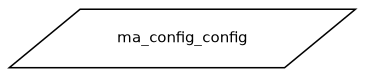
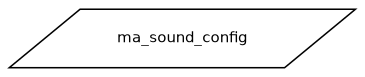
(182, 38) -> (182, 38)
